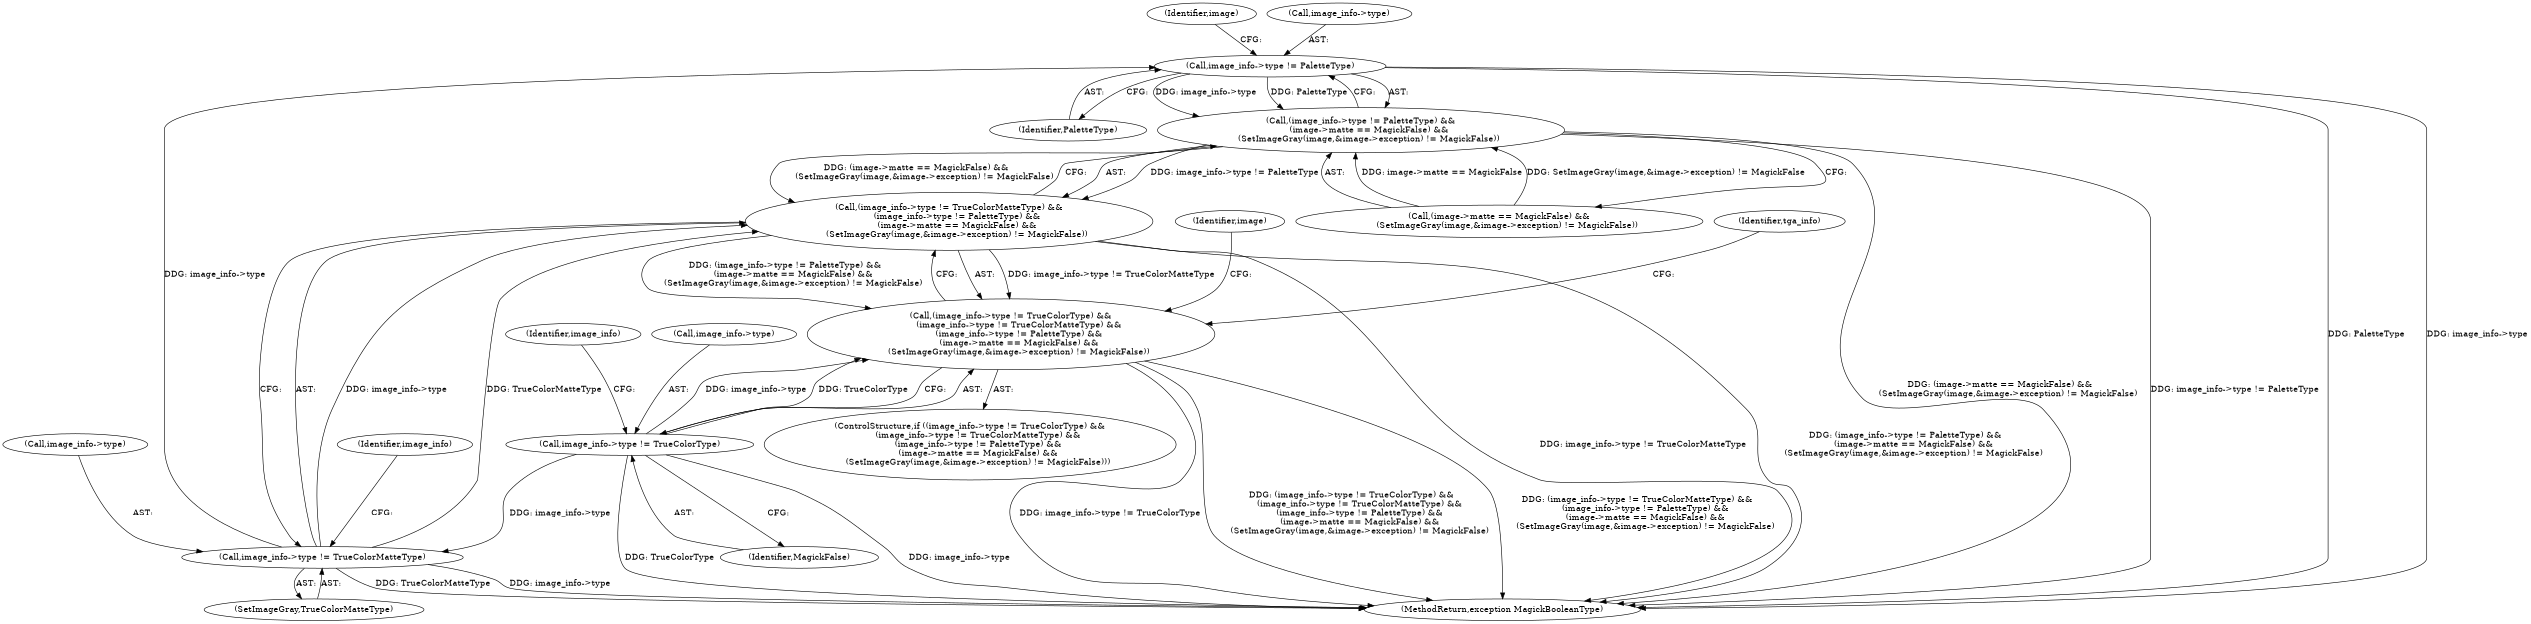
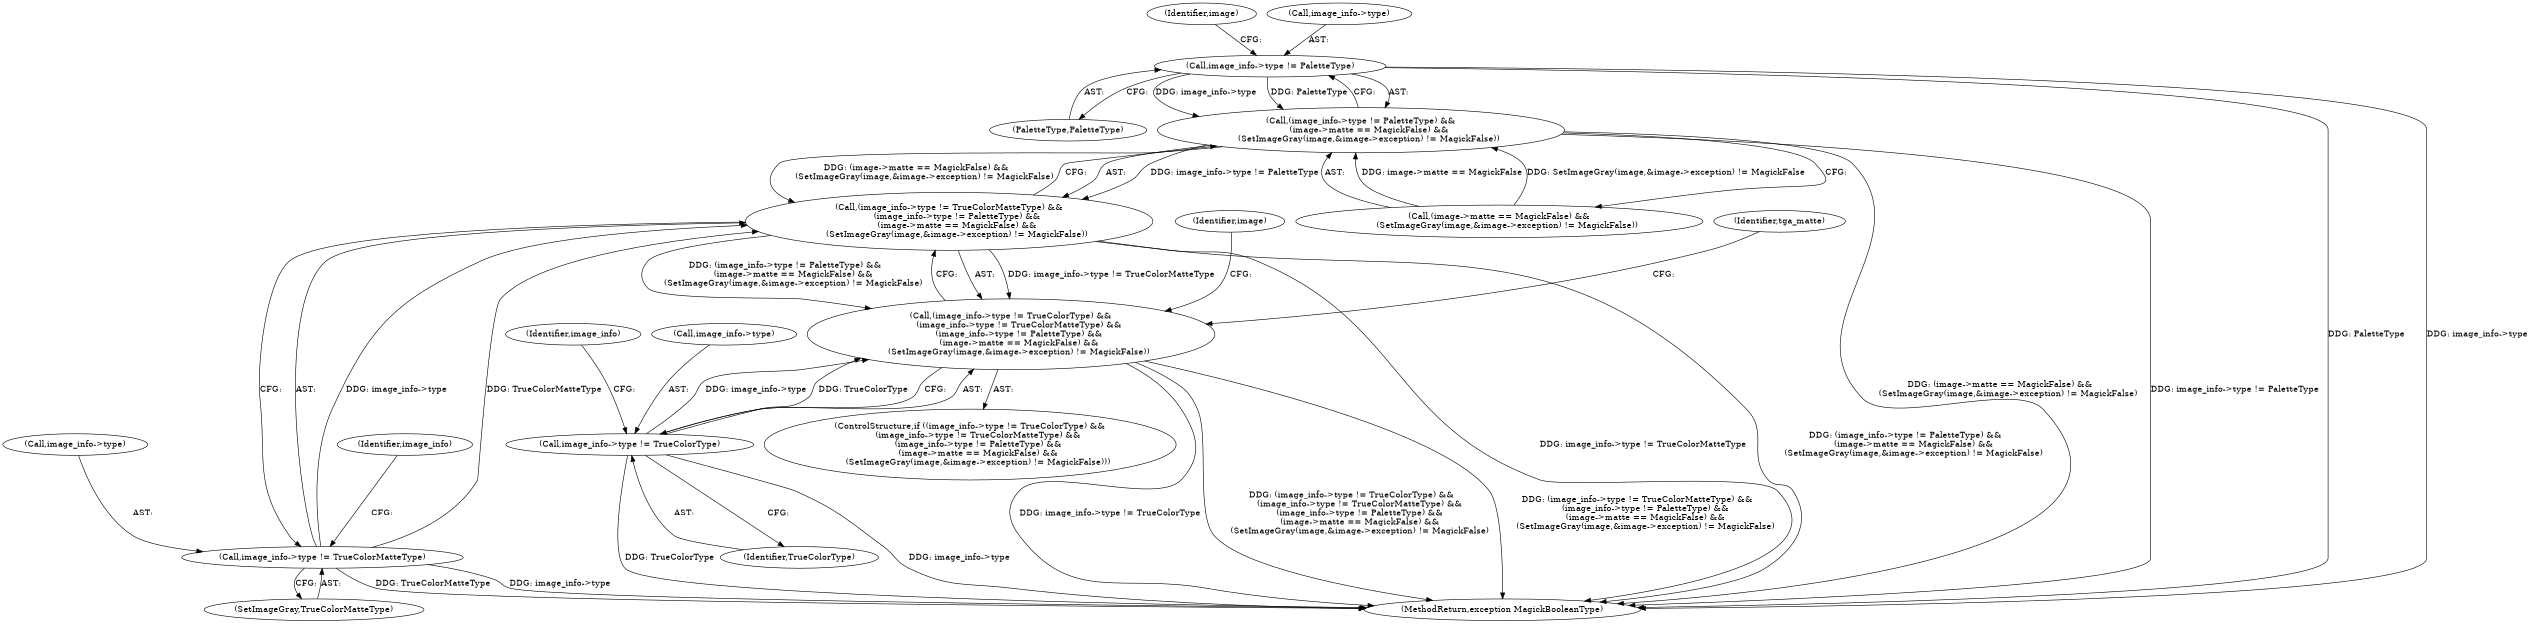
(413, 88) -> none
(1068, 130) -> (1068, 130)
(1780, 221) -> (1780, 221)
(504, 500) -> none
(799, 557) -> (799, 557)
(308, 584) -> (308, 584)
